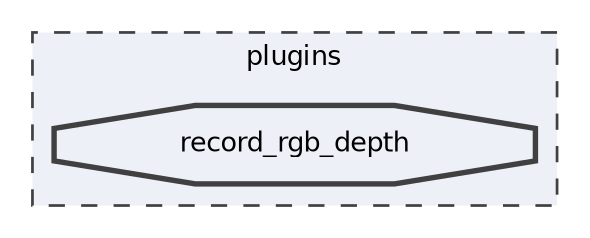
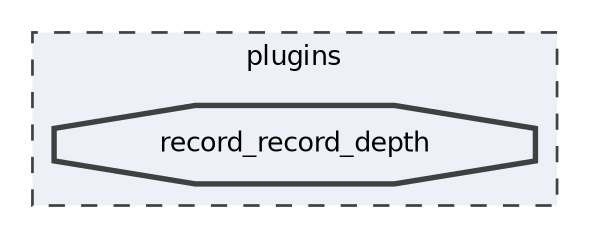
(295, 145) -> (295, 145)
